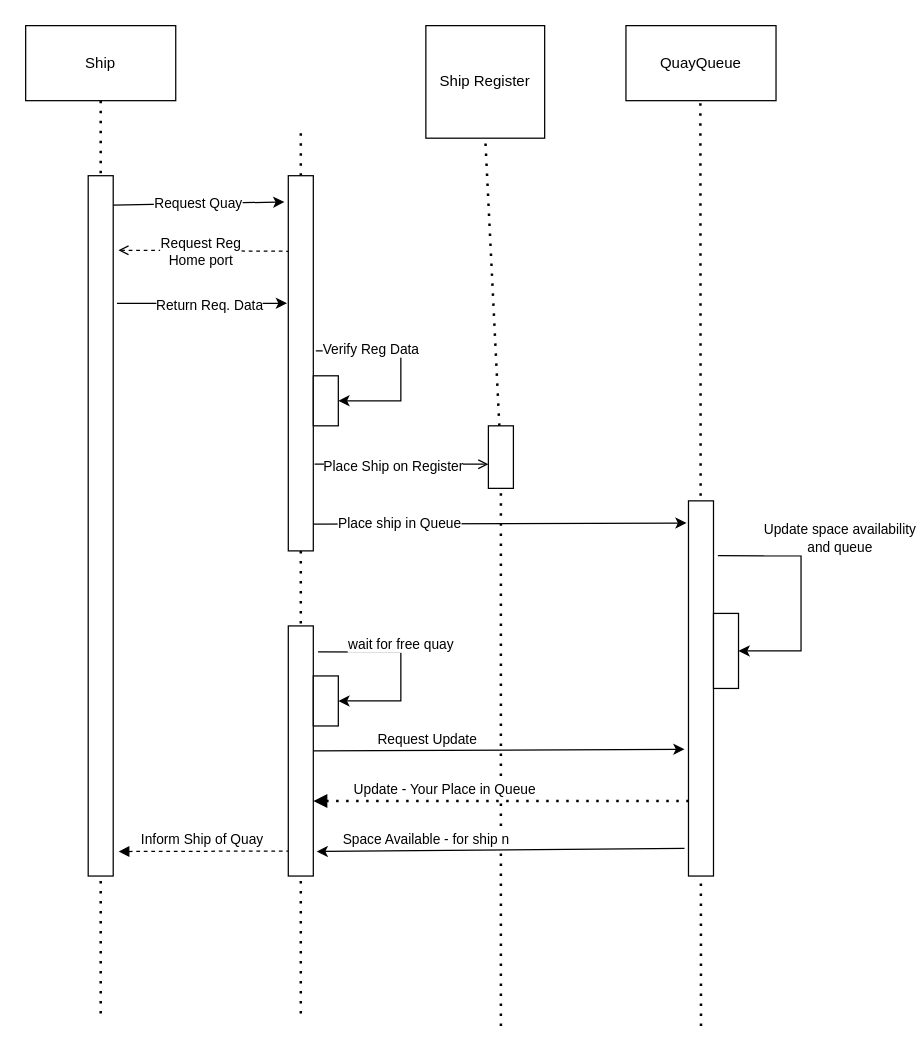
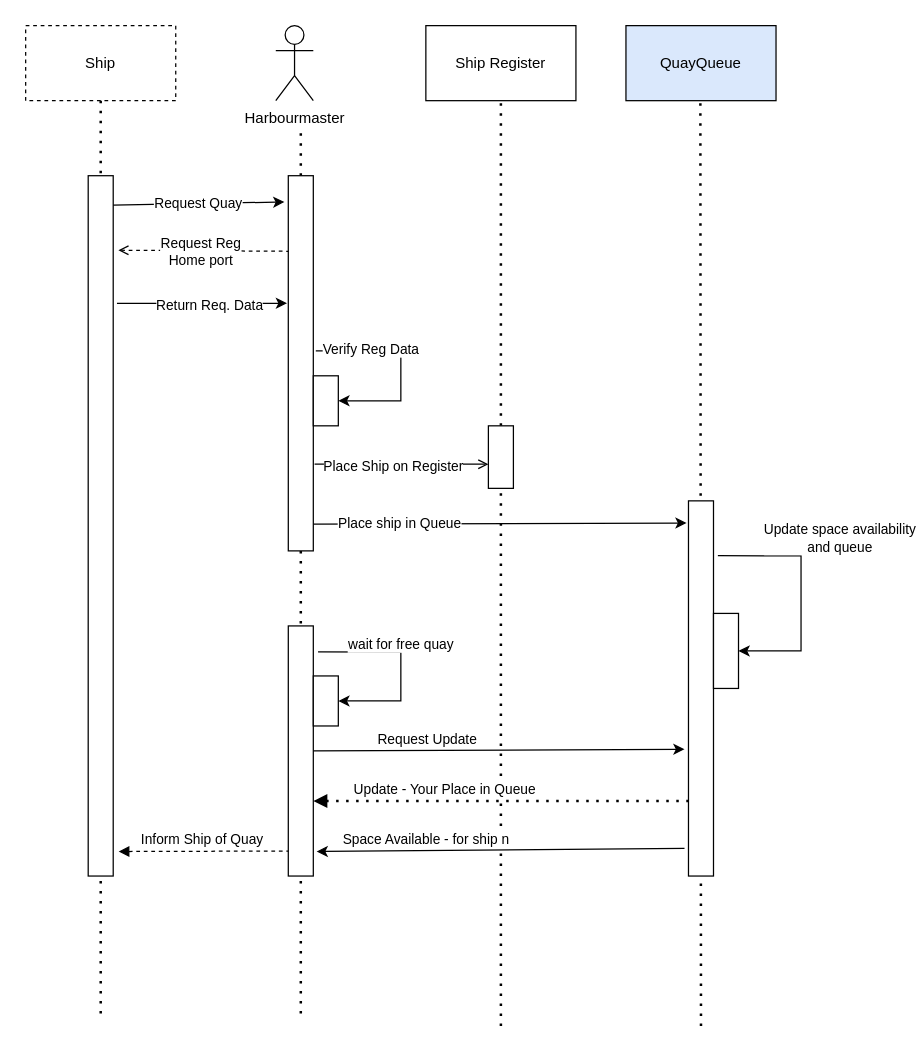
(101, 63) -> (101, 63)
none -> (294, 63)
(701, 63) -> (701, 63)
(485, 82) -> (501, 63)
